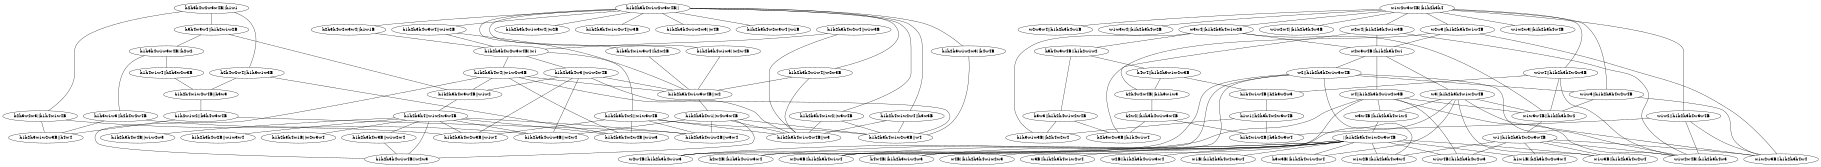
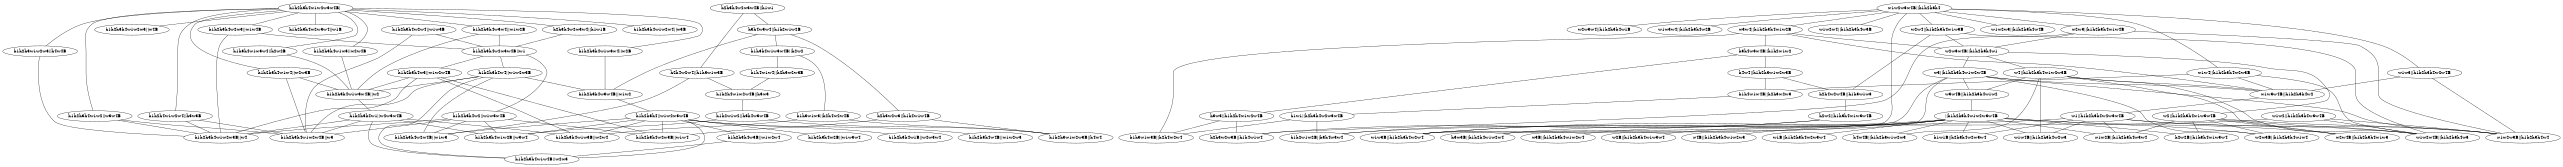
(1600, 25) -> (1712, 132)
none -> (235, 30)
(91, 34) -> (848, 67)
(523, 84) -> (605, 73)
(1465, 84) -> (2311, 124)
